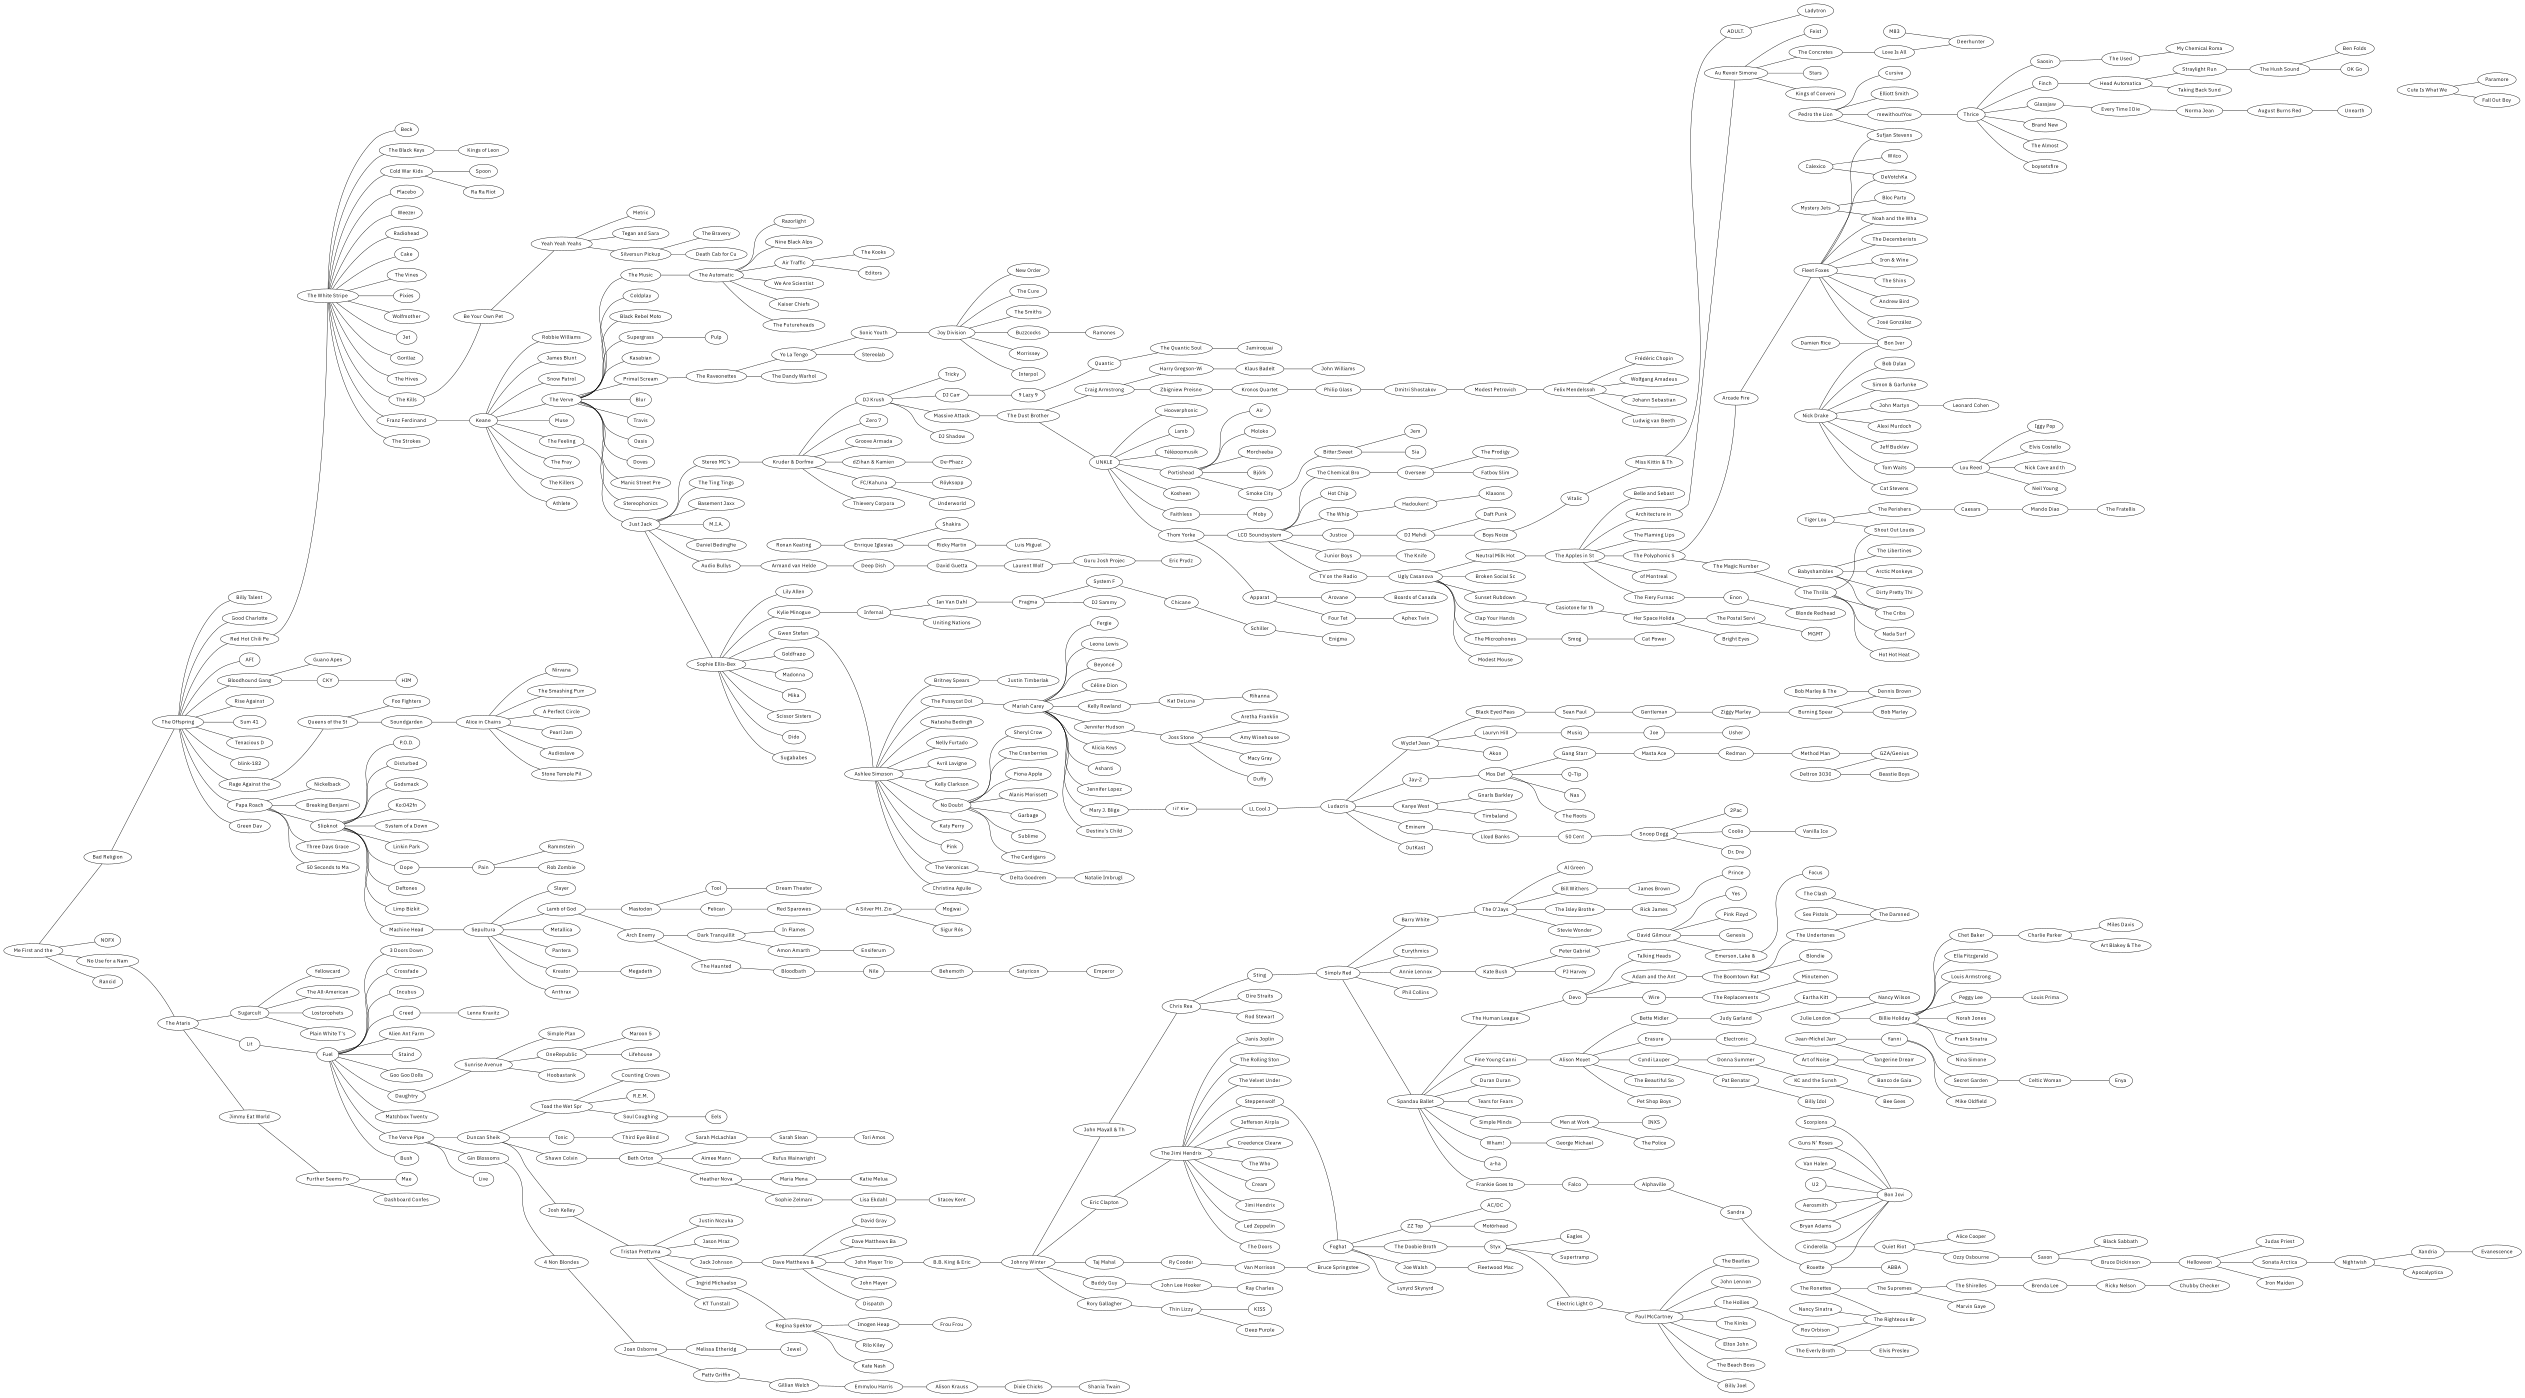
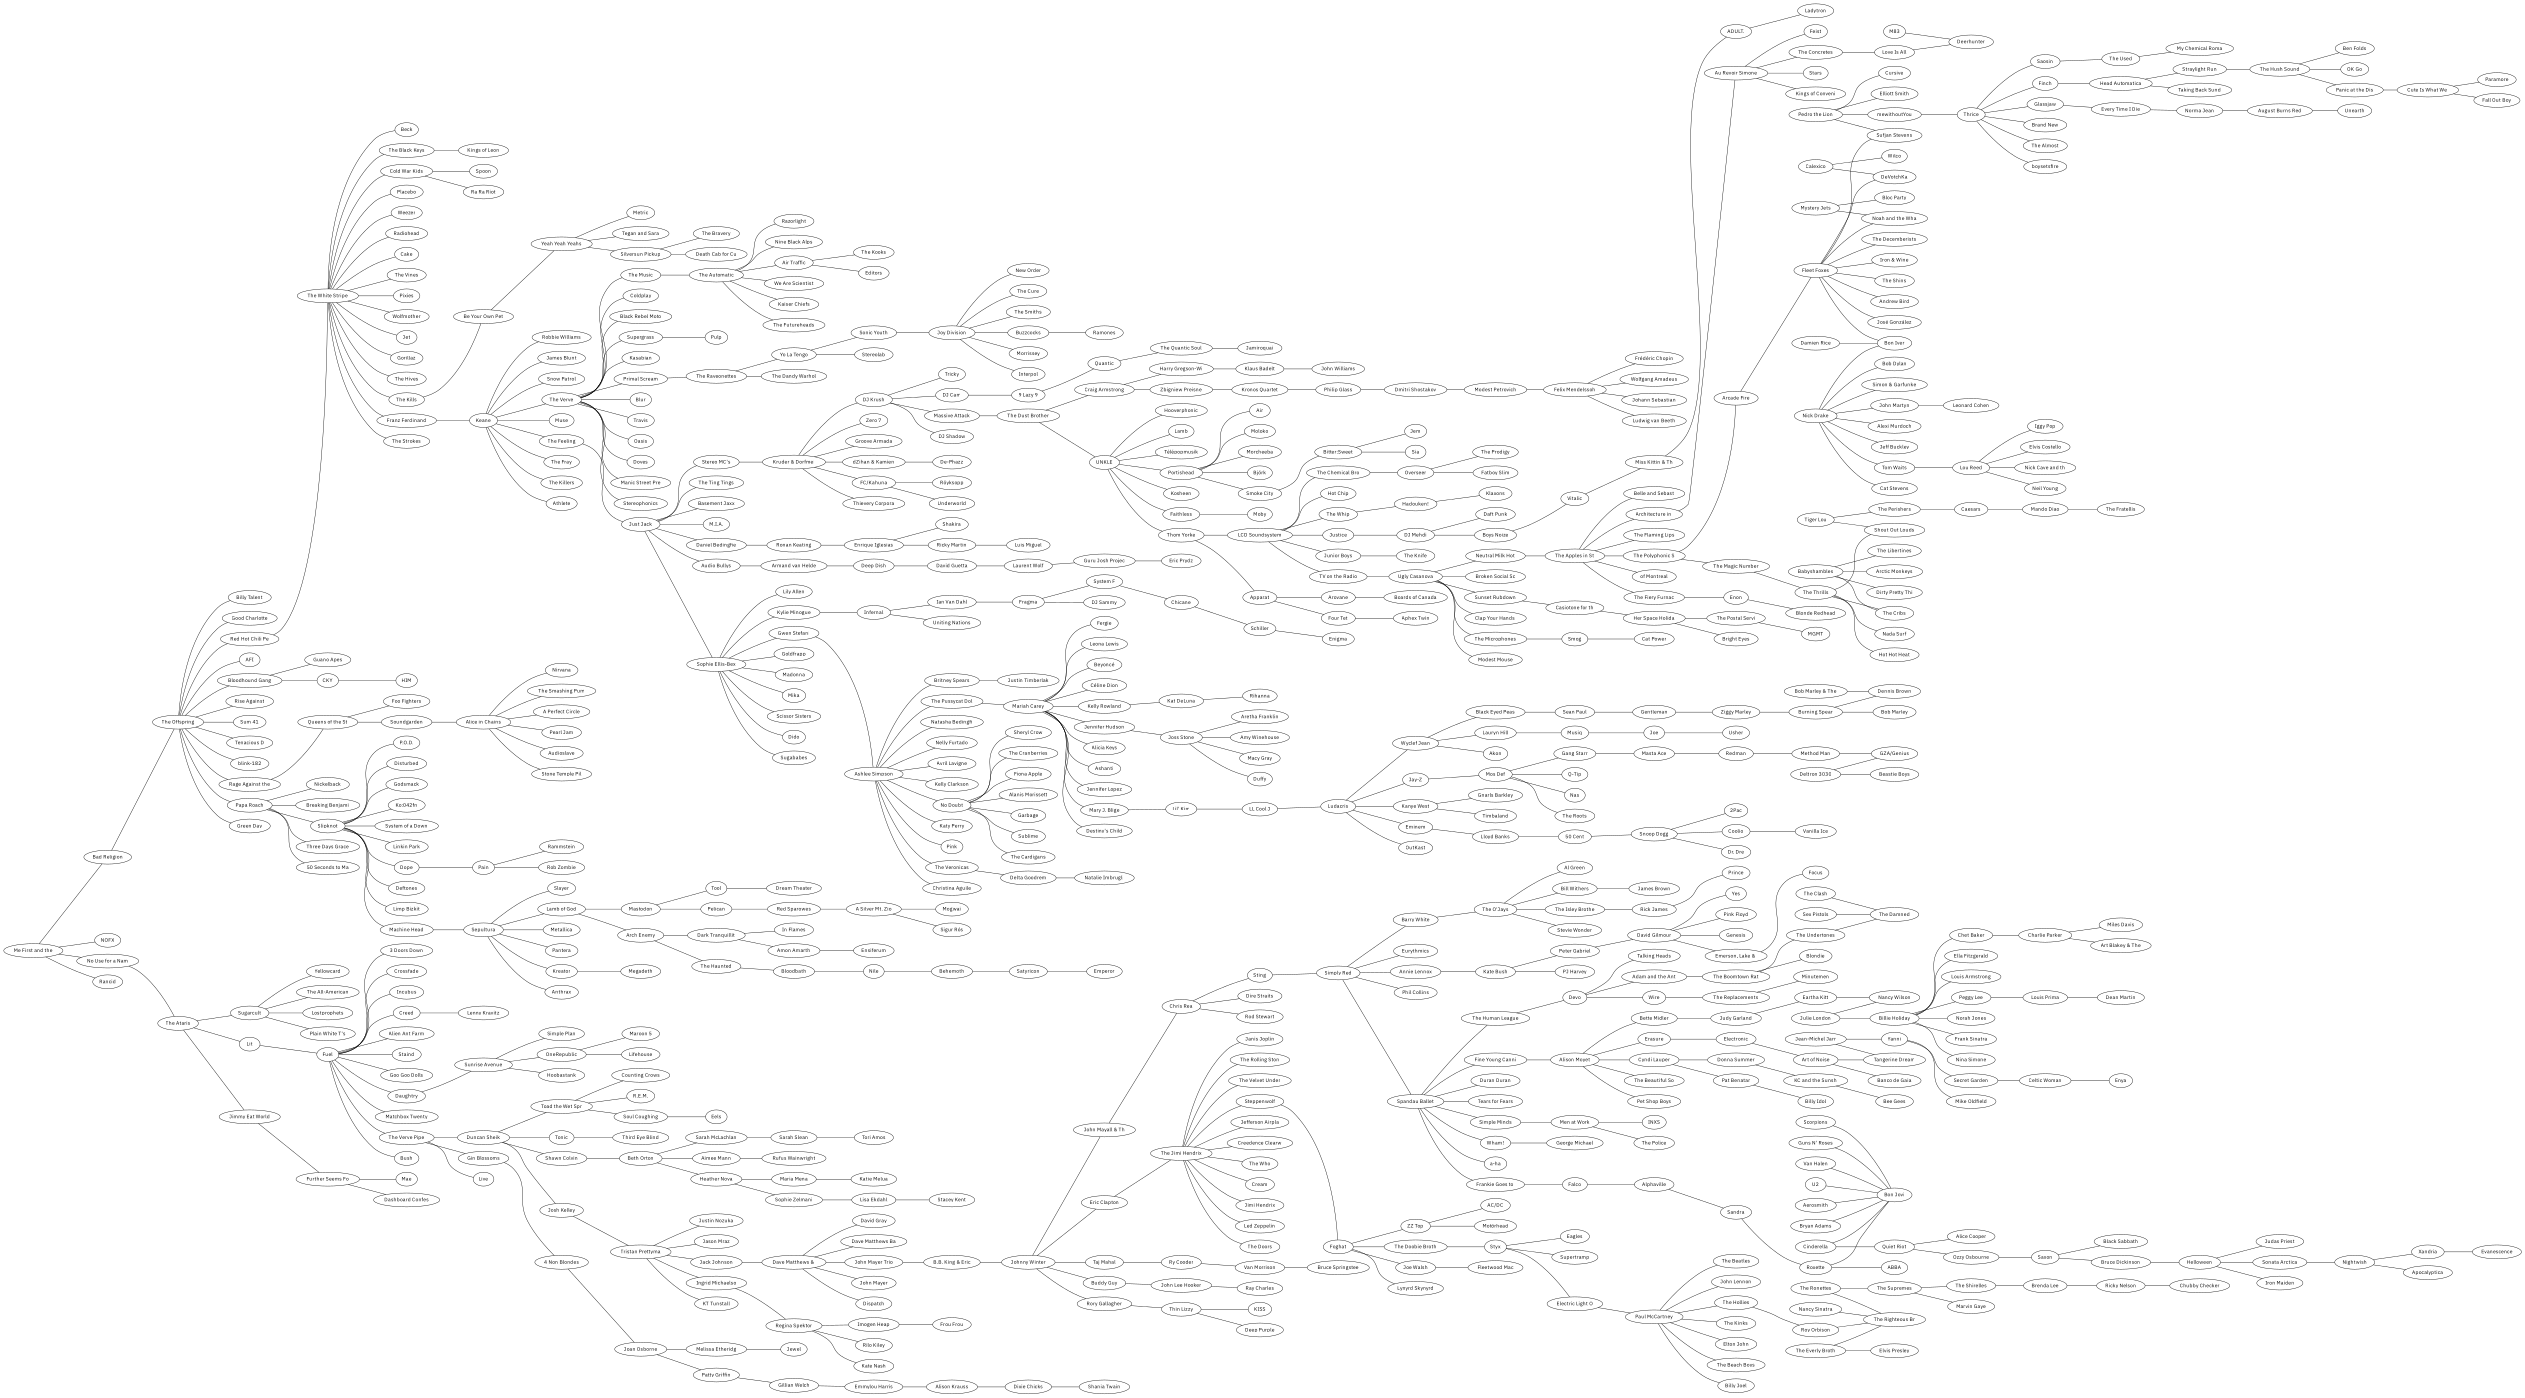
none -> (2355, 90)
none -> (757, 545)
none -> (2121, 998)
